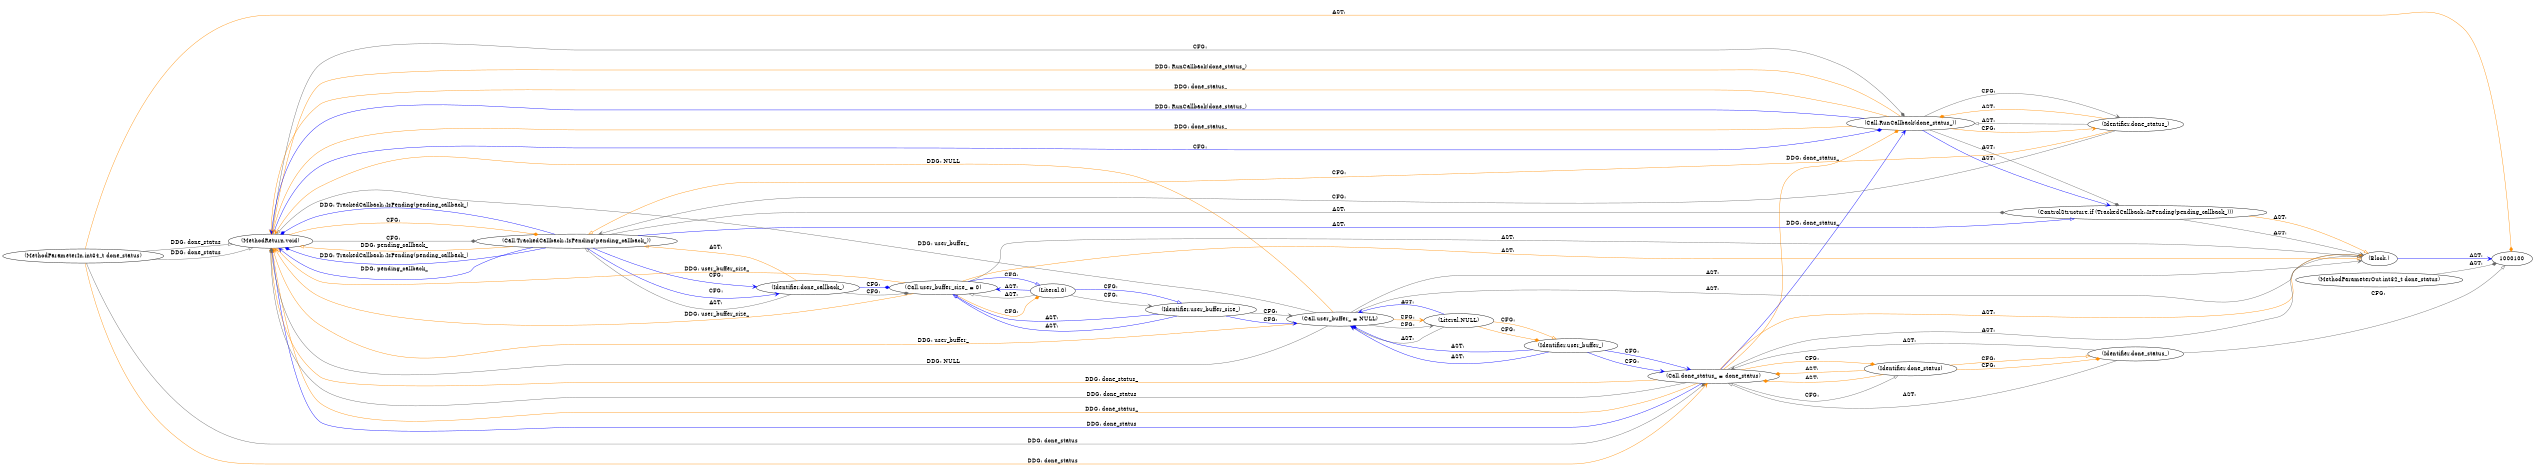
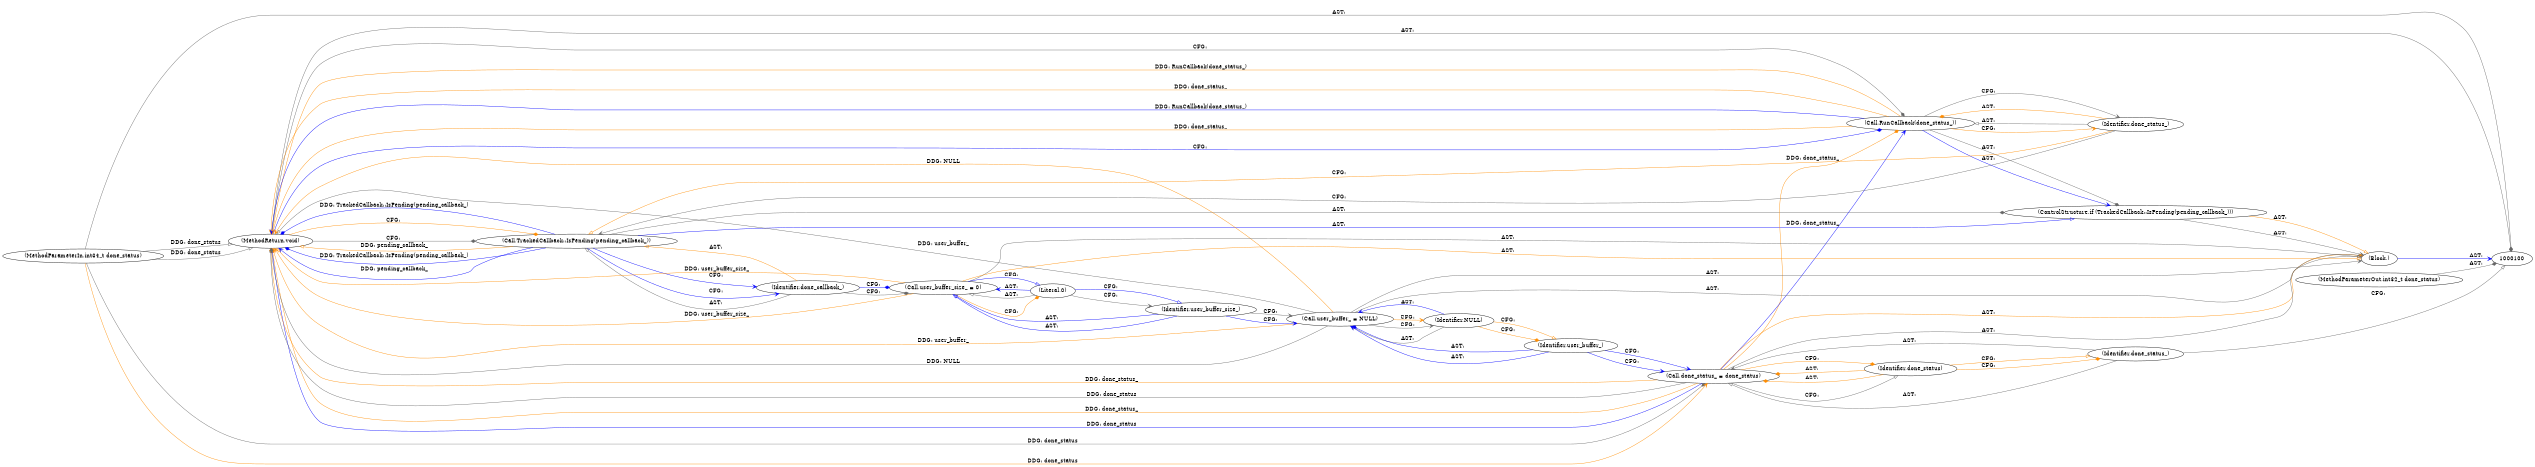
(1323, 15) -> (1323, 15)
none -> (1387, 33)
(1459, 321) -> (1459, 321)
